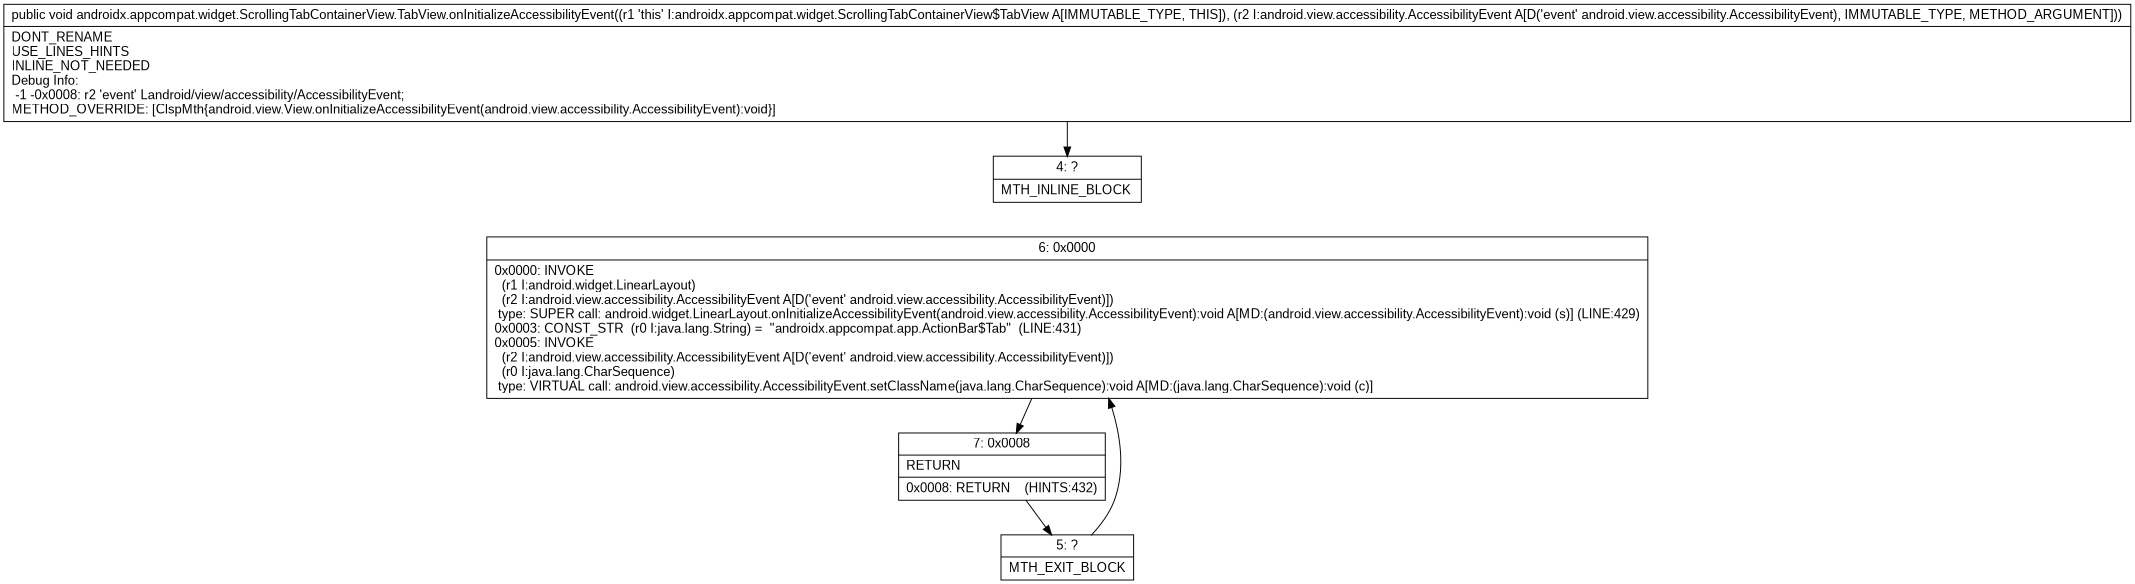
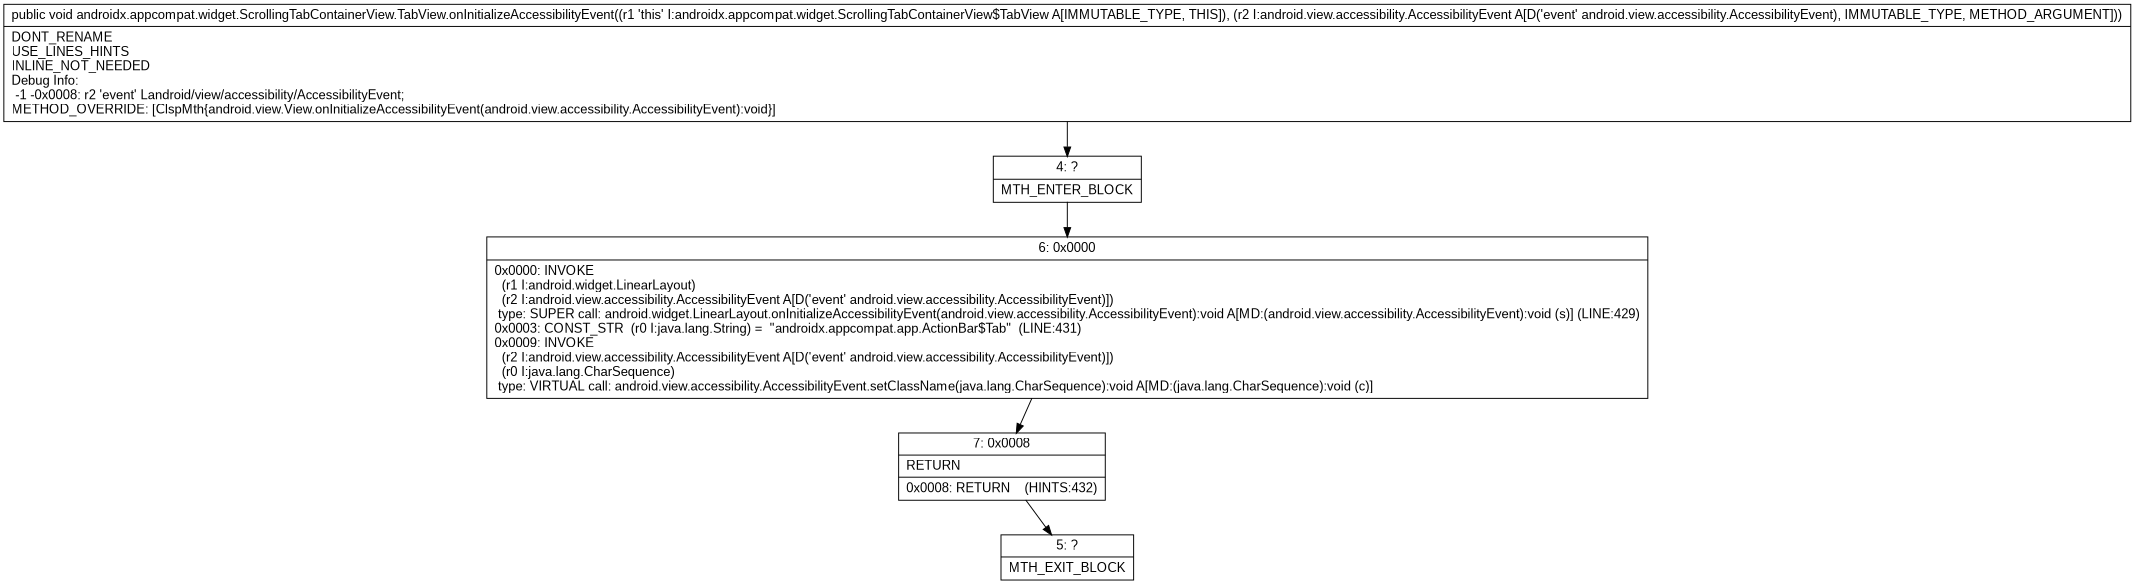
(1066, 190) -> (1067, 190)
(548, 343) -> (548, 343)
(1120, 475) -> (1067, 215)
